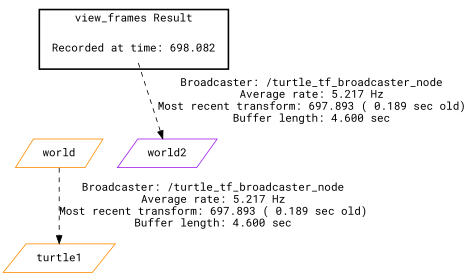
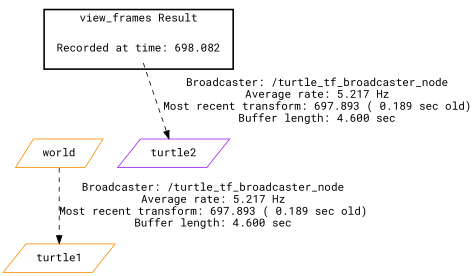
(167, 153) -> (174, 153)
